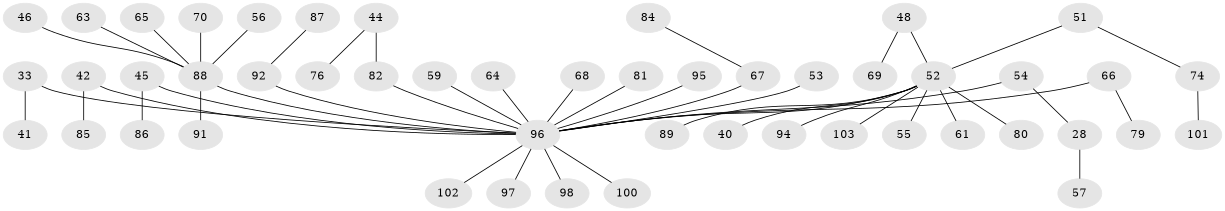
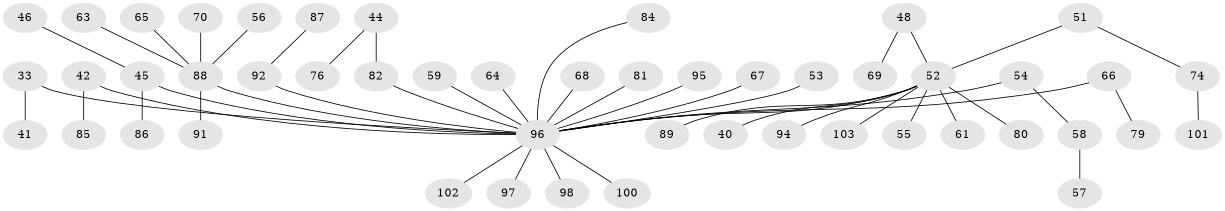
(113, 47) -> (84, 47)
(703, 47) -> (561, 53)
(1080, 135) -> (1080, 135)
